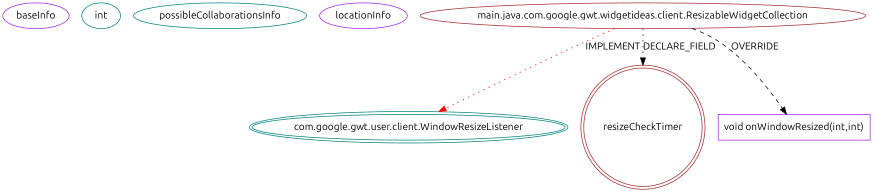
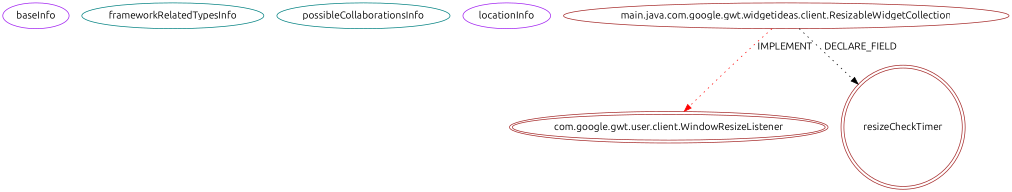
(101, 16) -> (173, 16)
(409, 127) -> (669, 127)
(794, 127) -> none
